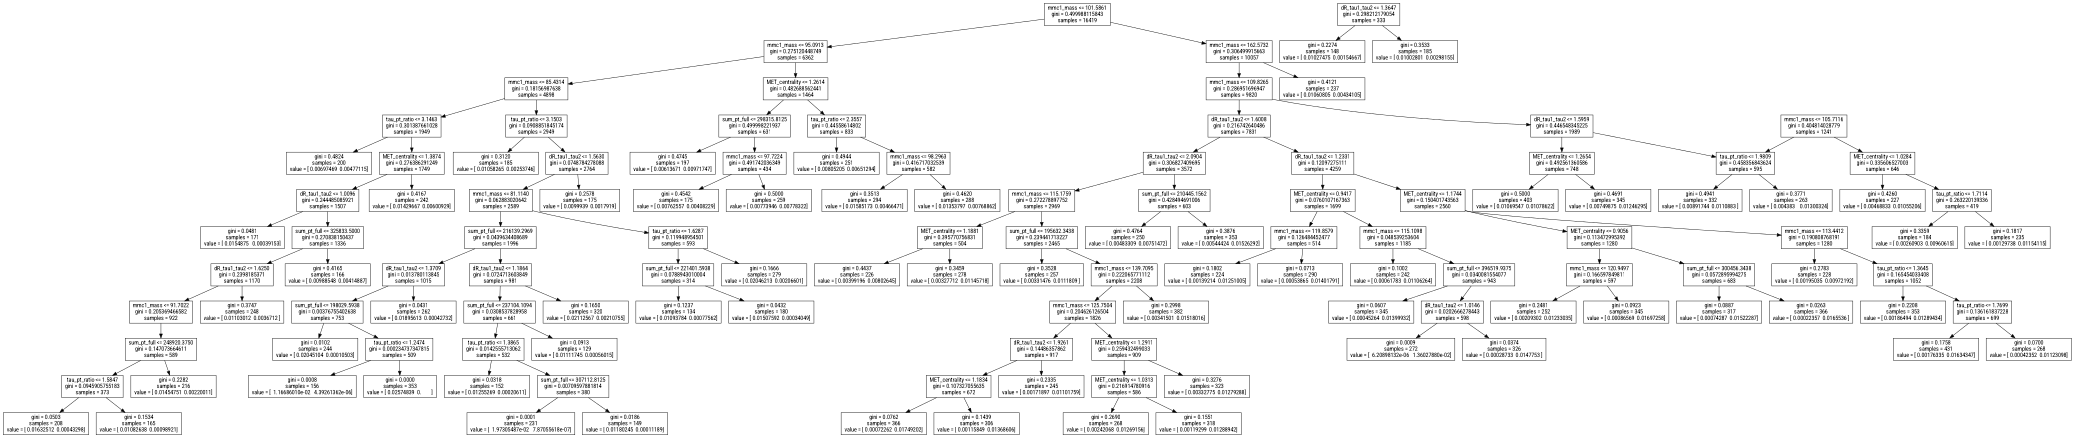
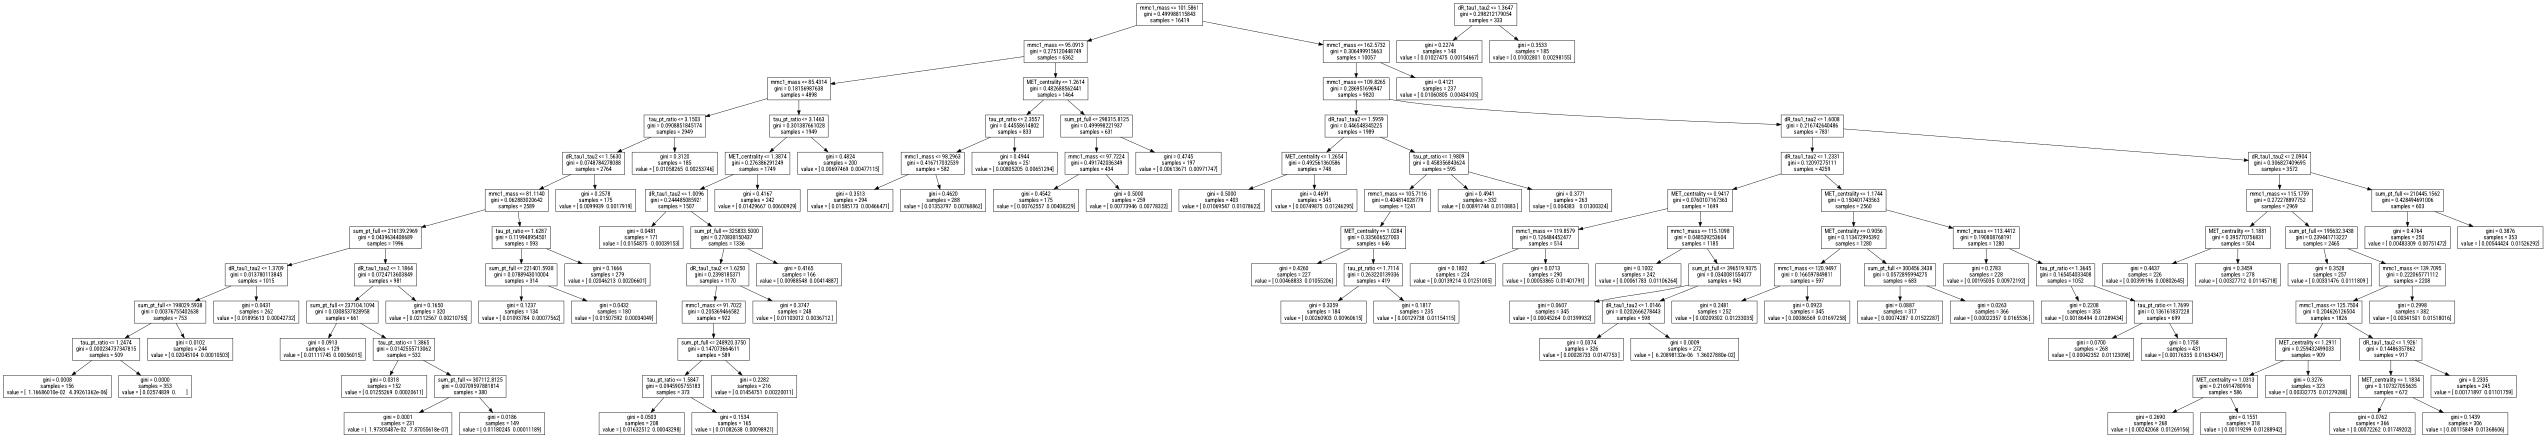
(1782, 144) -> (1420, 180)
